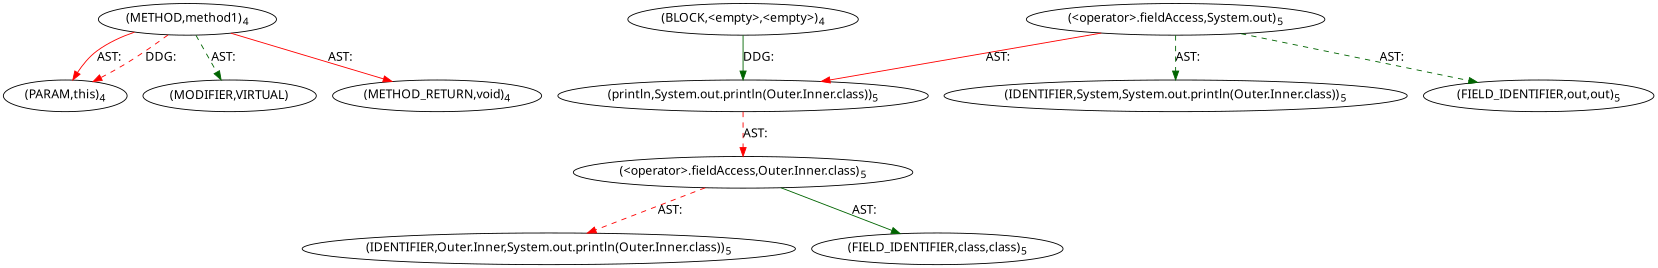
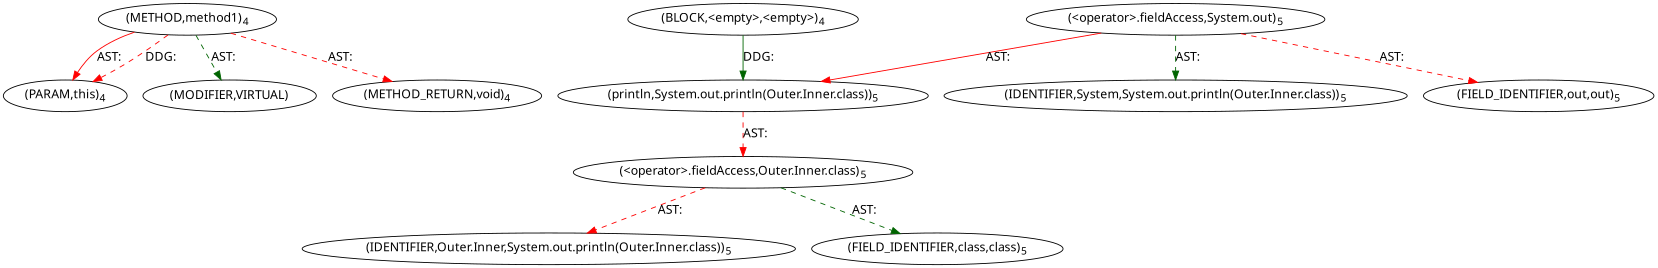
(307, 56) -> (307, 56)
(1355, 57) -> (1355, 57)
(836, 209) -> (836, 209)
